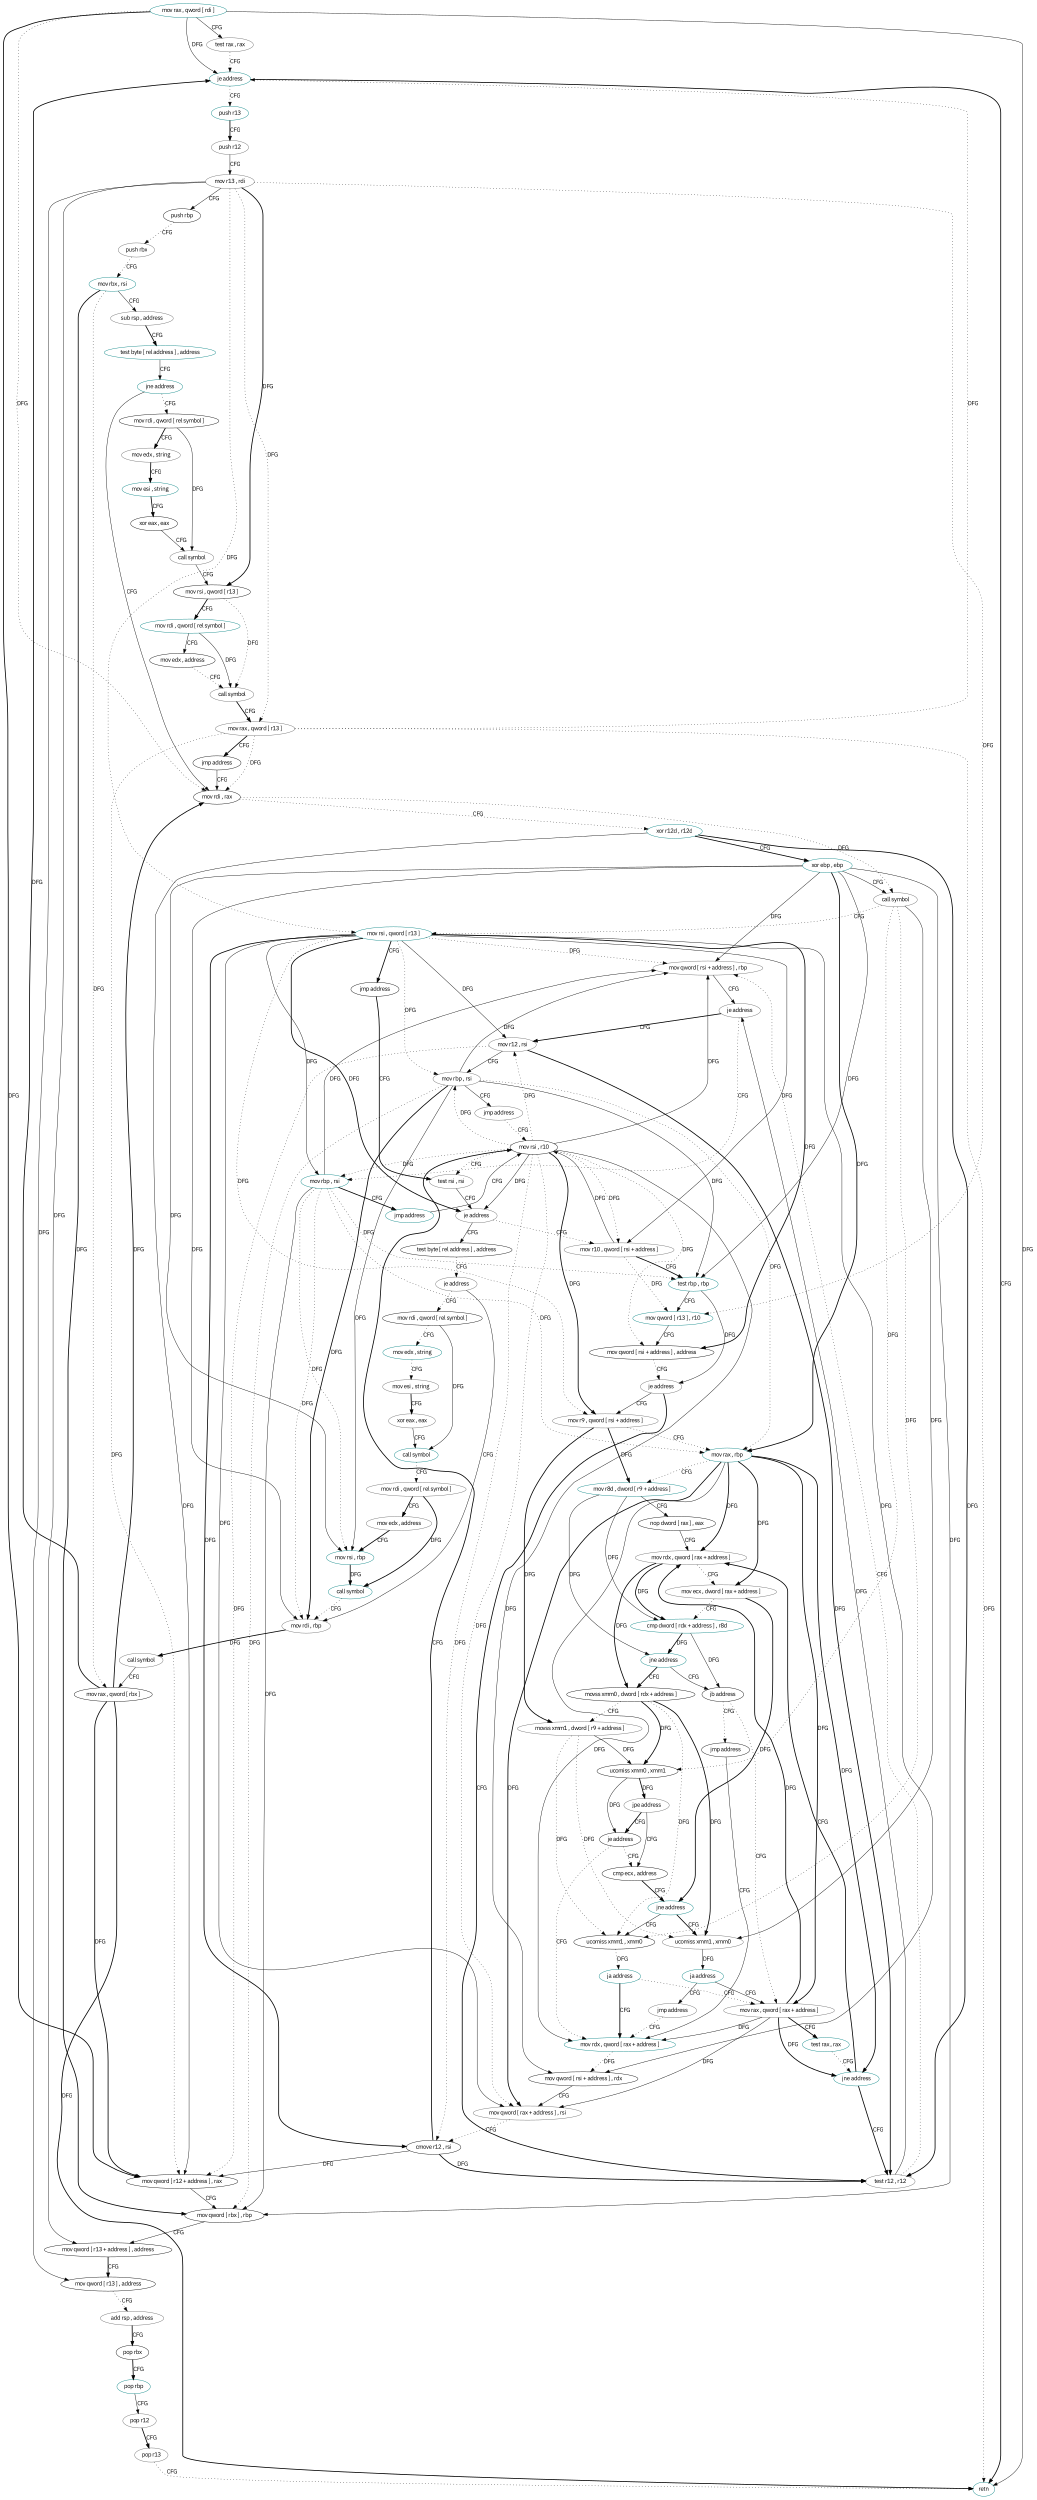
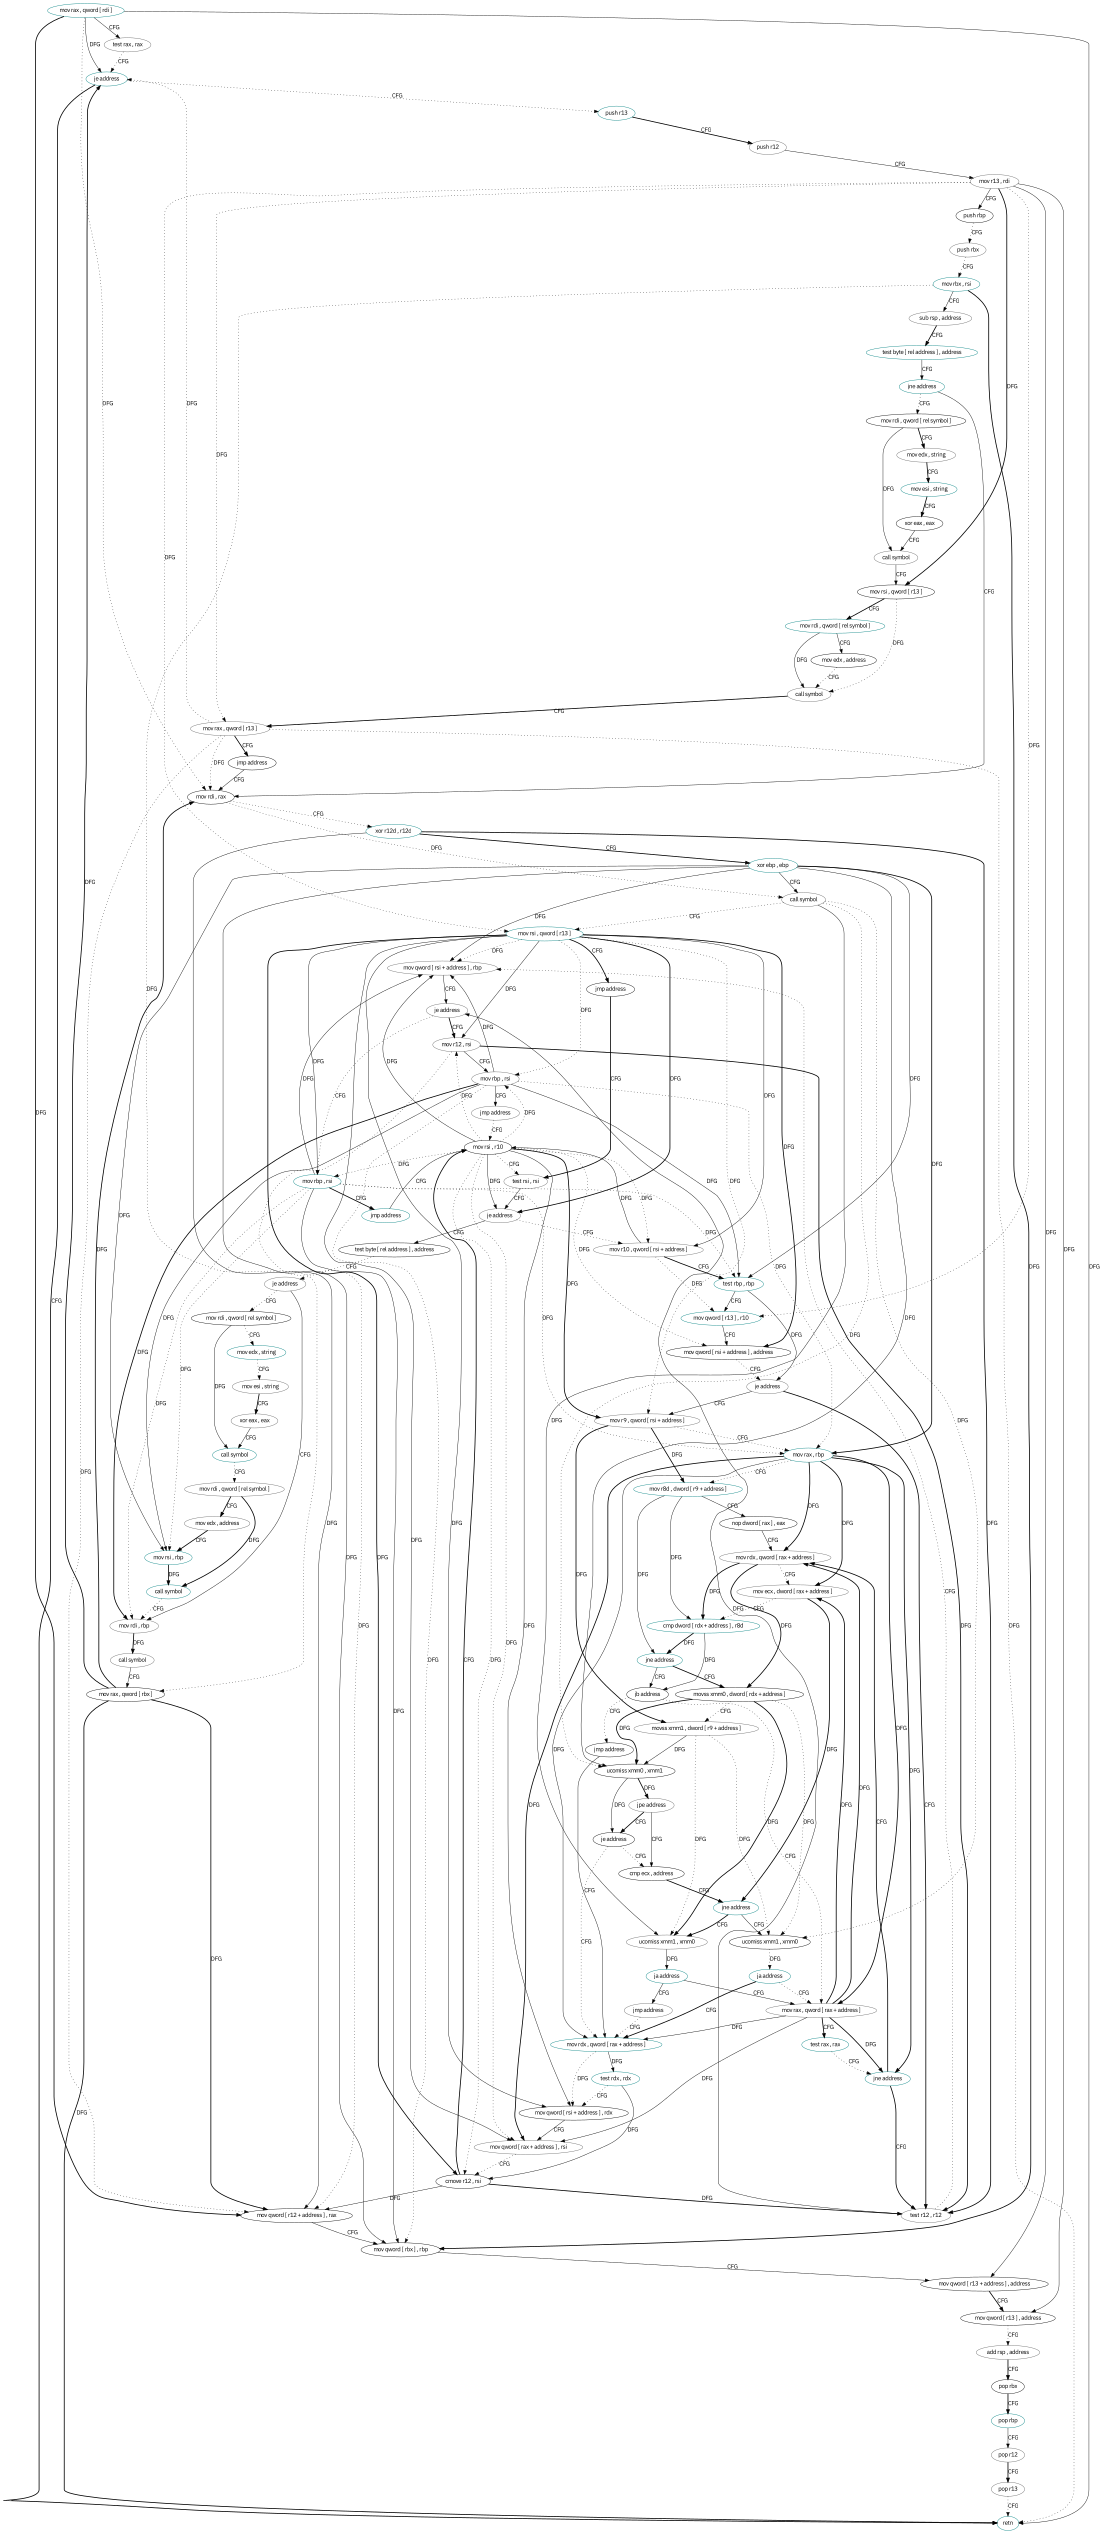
(192, 994) -> (887, 1356)
none -> (841, 1797)
none -> (616, 2079)
